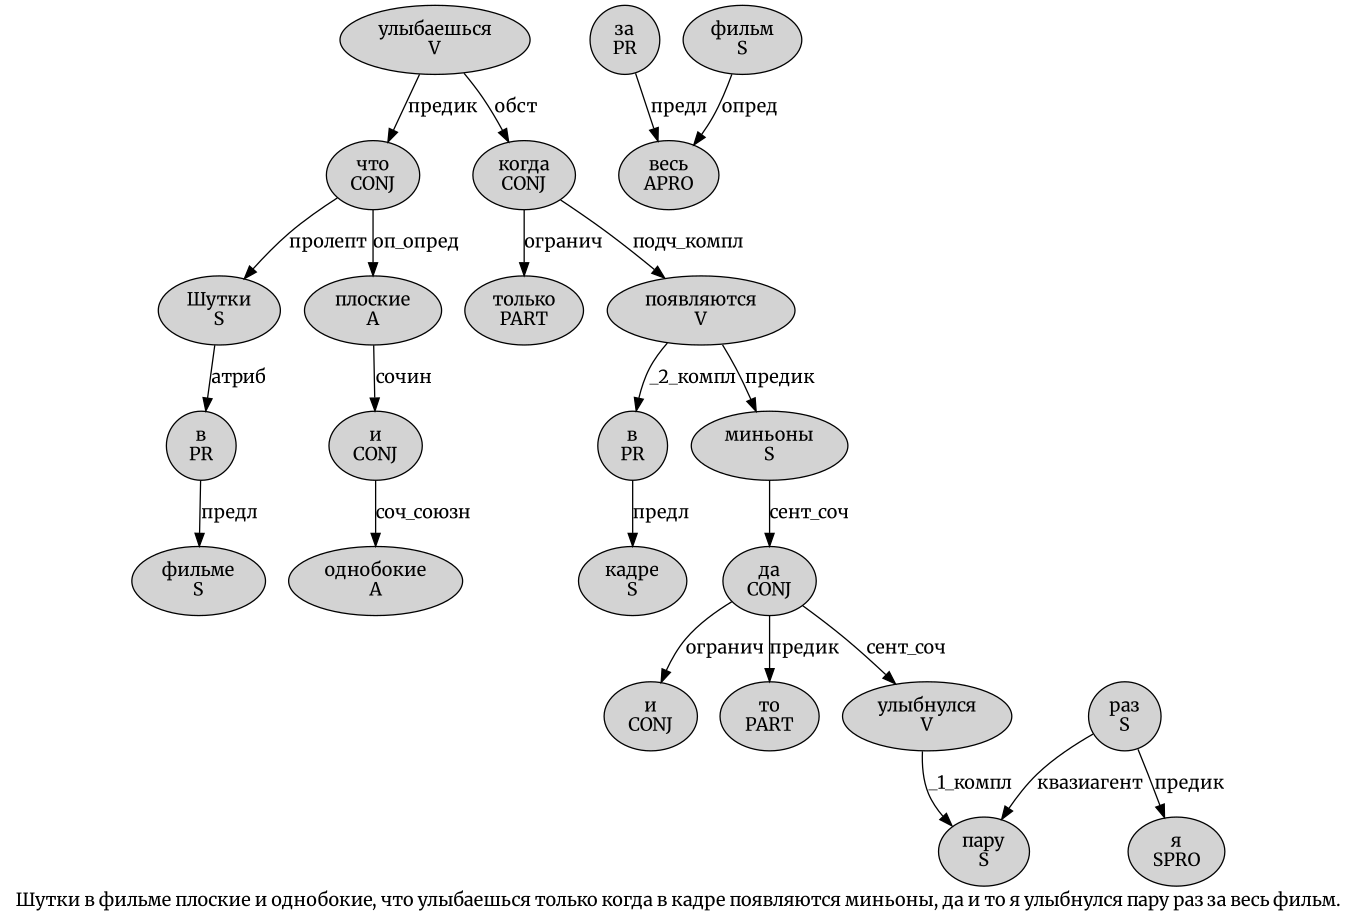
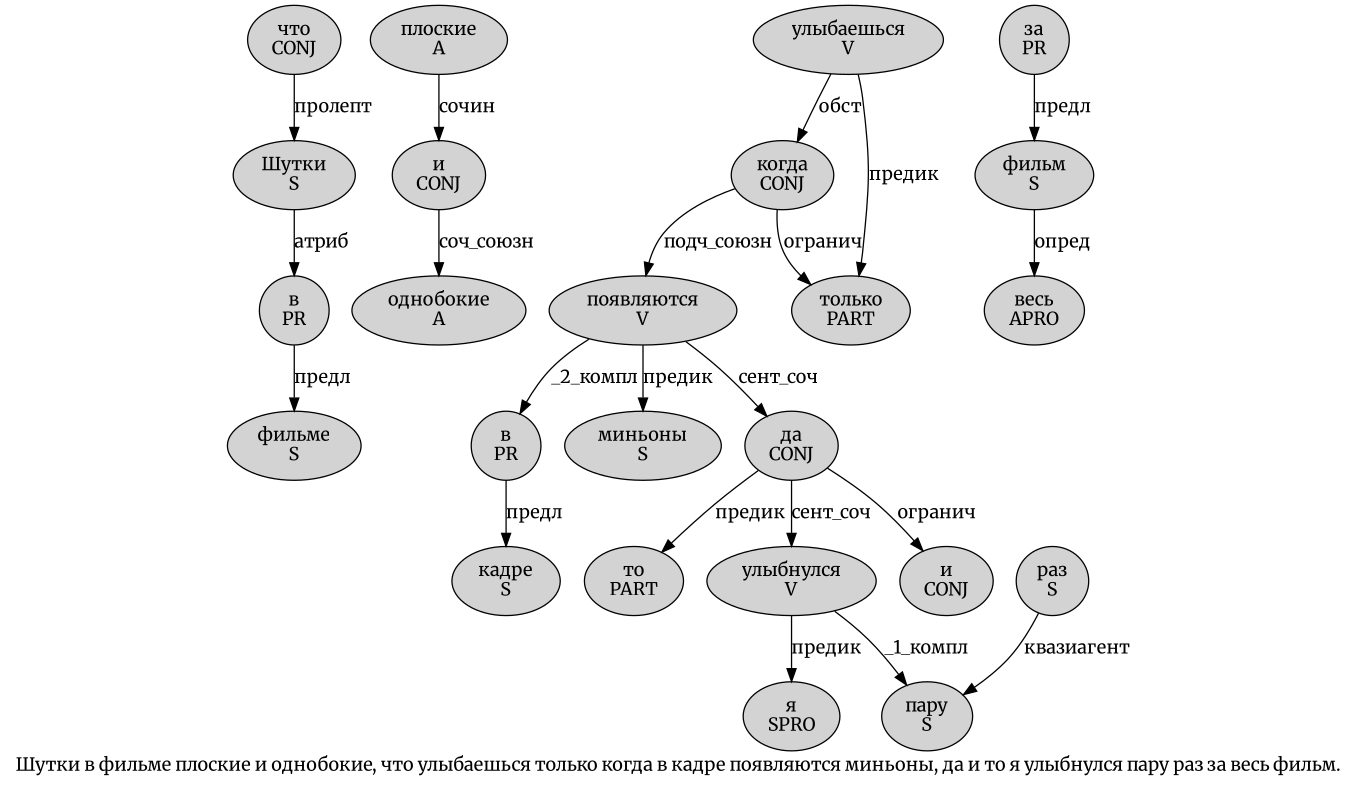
(645, 101) -> (1034, 101)
(407, 102) -> (868, 169)
(373, 236) -> none
(688, 243) -> (719, 243)
(770, 507) -> (724, 372)
(1149, 777) -> (792, 642)
